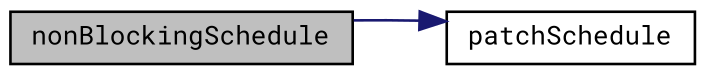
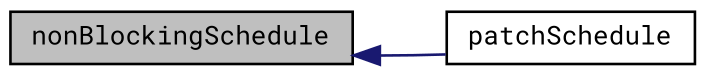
(386, 20) -> (413, 55)
